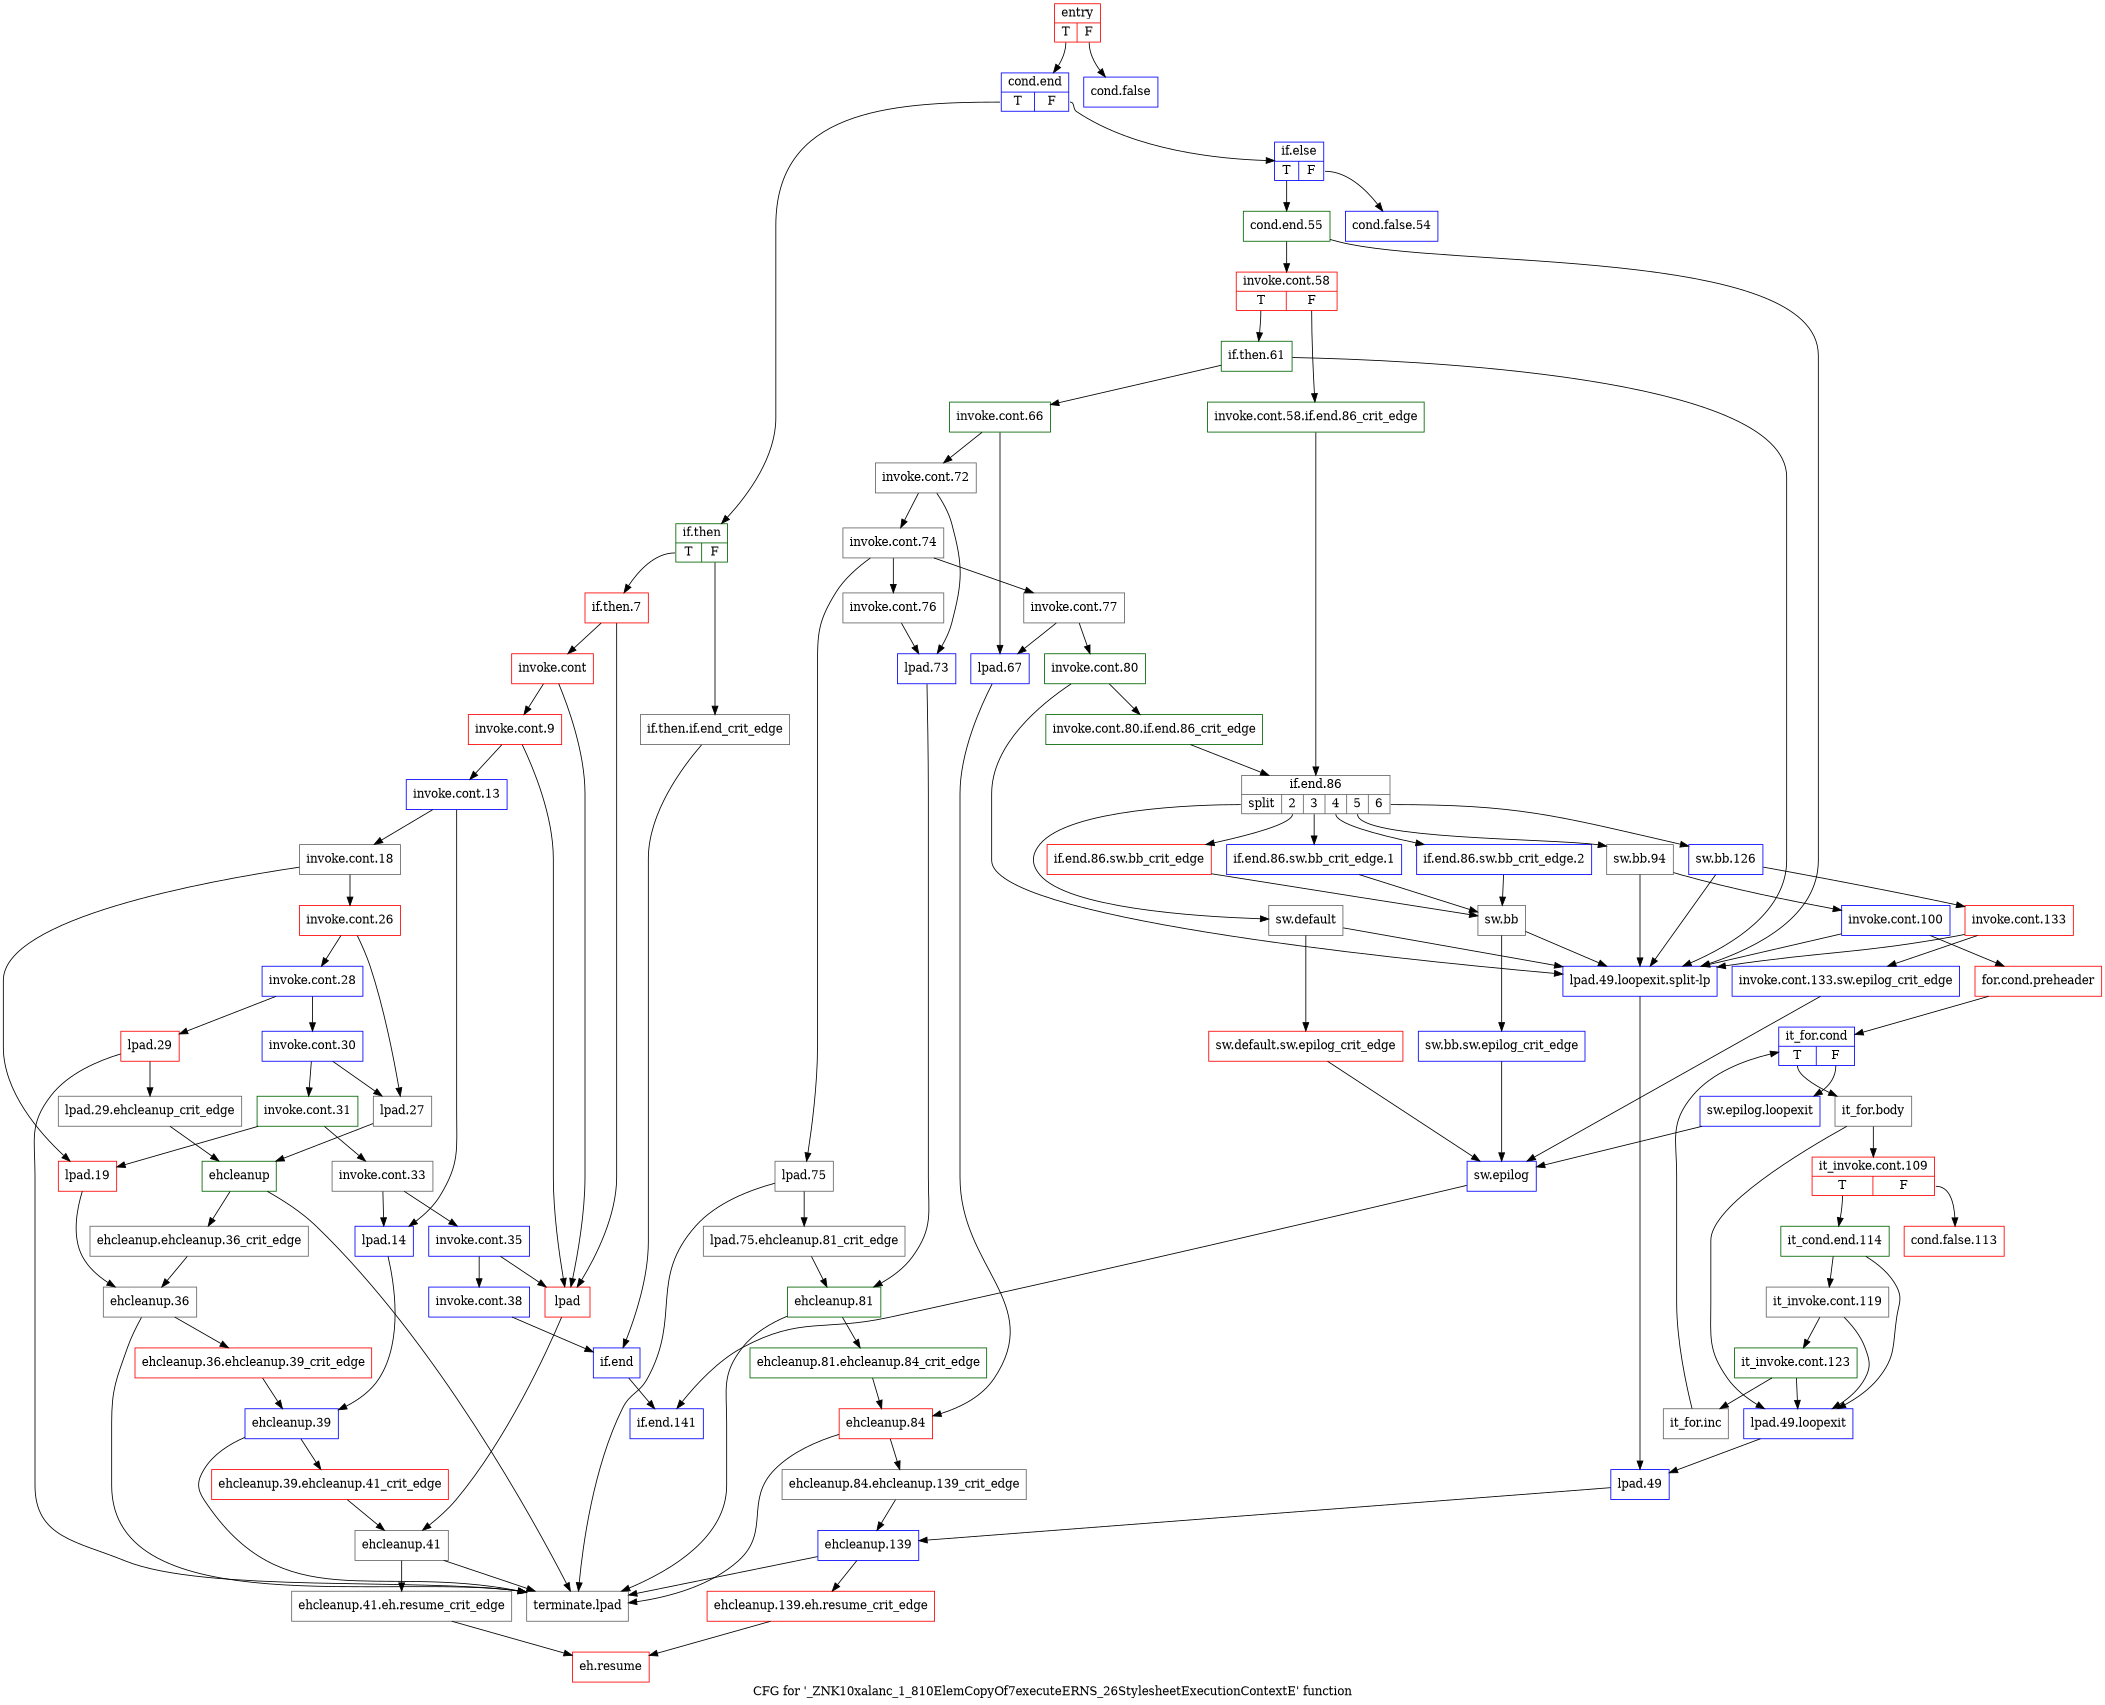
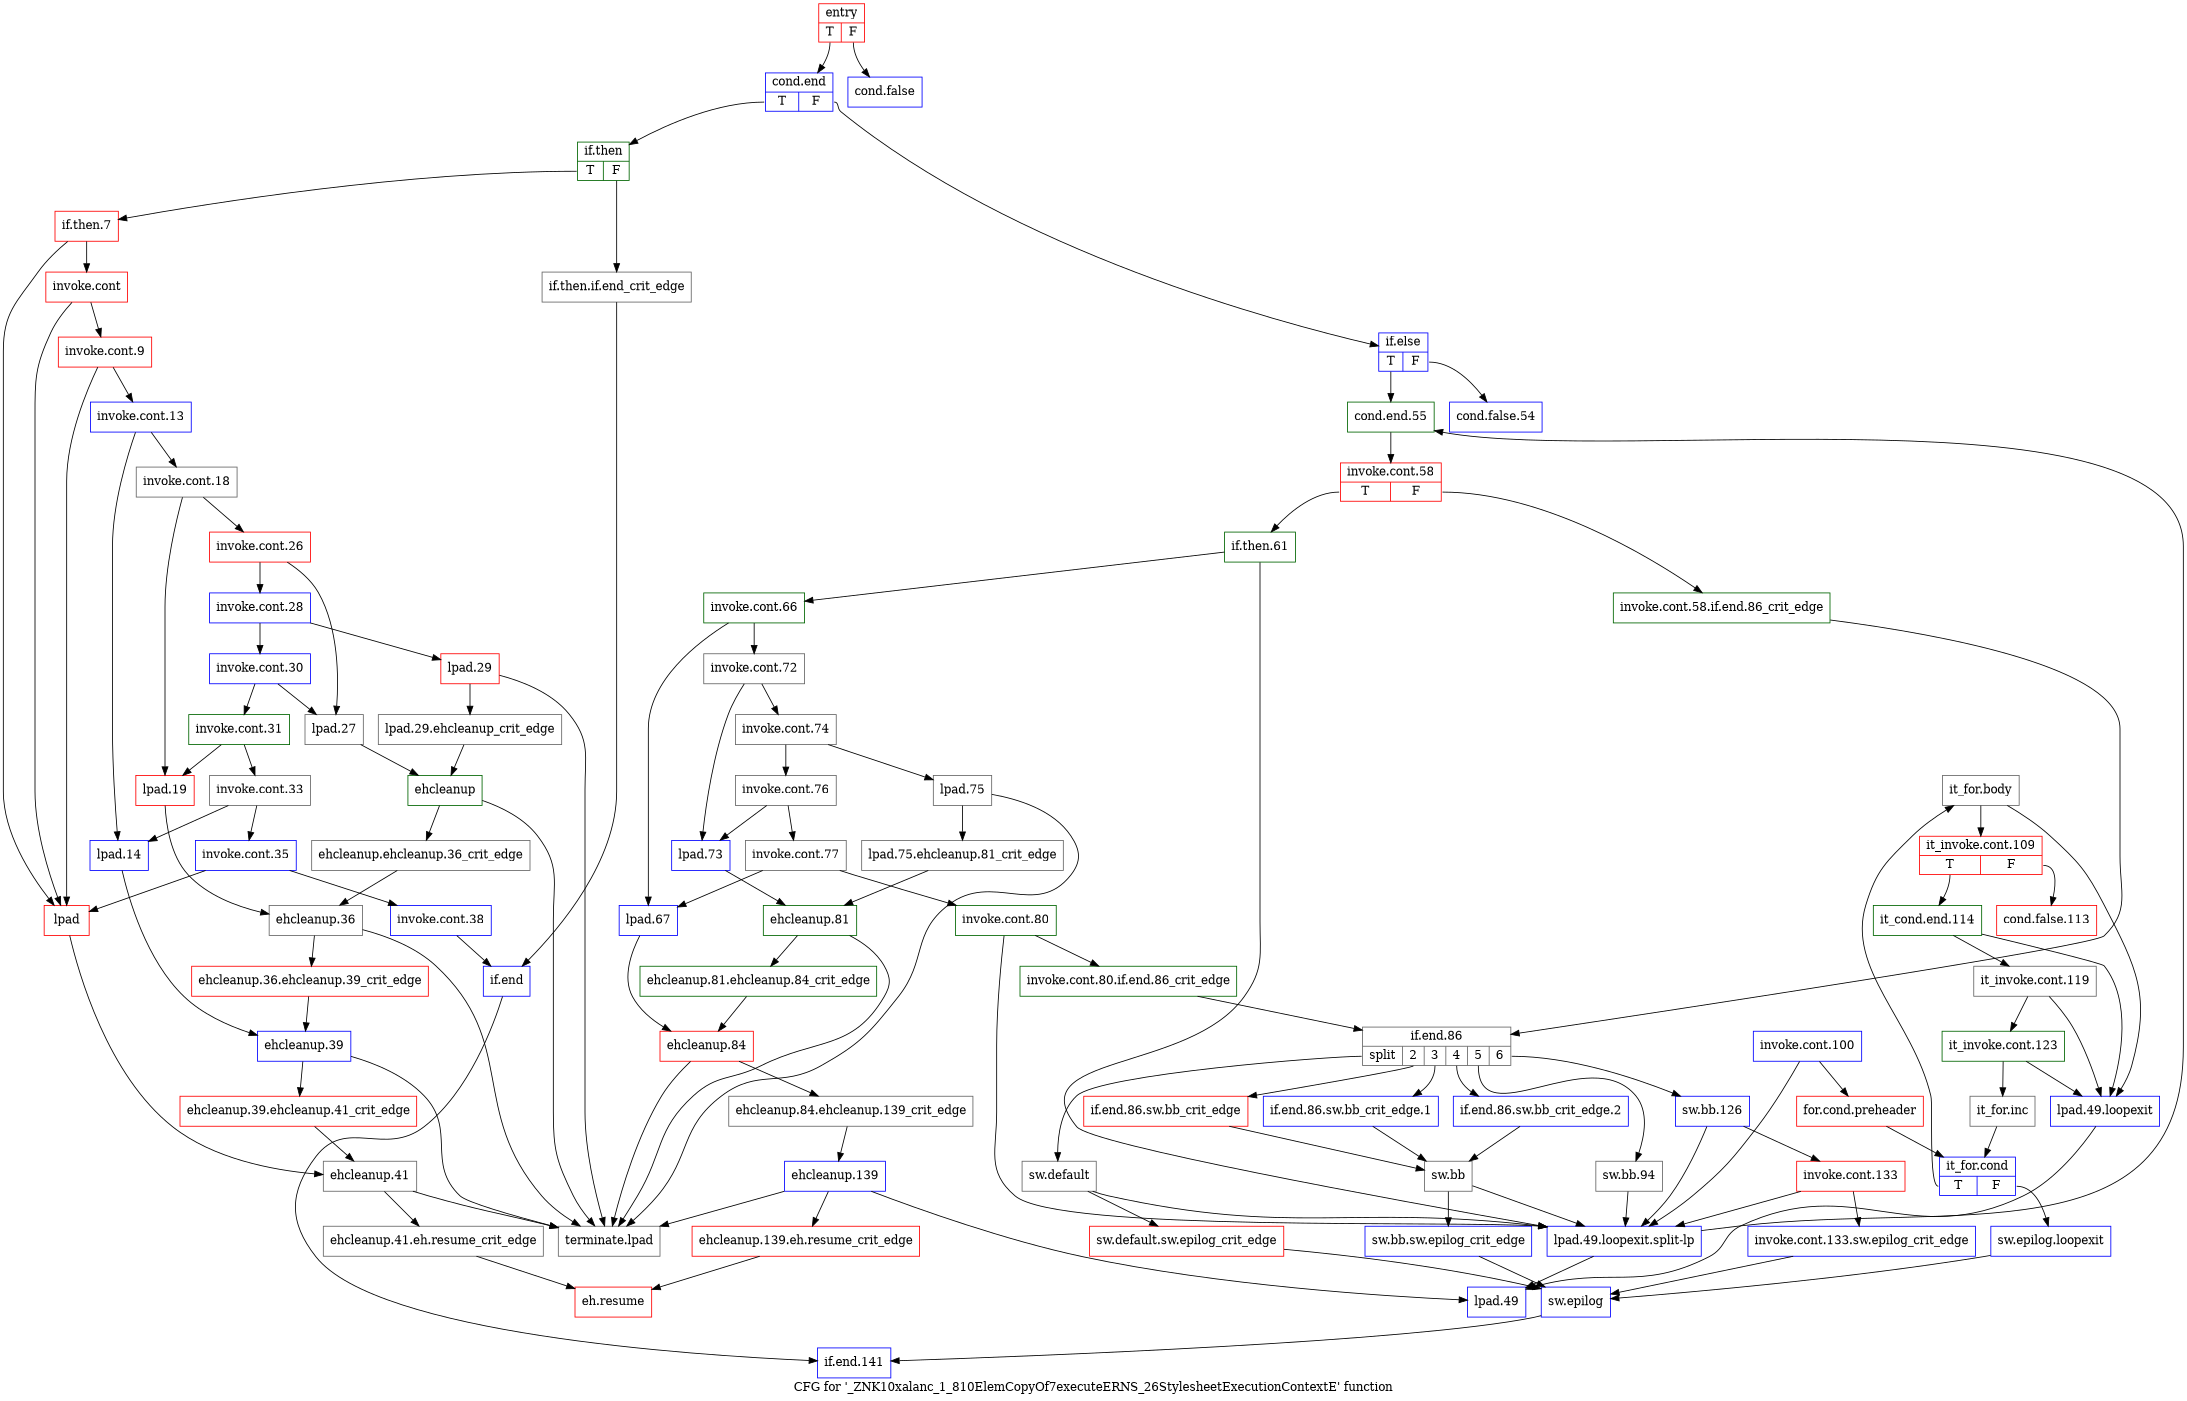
(1818, 427) -> (2183, 695)
(980, 574) -> (790, 819)
(1753, 893) -> none
(1269, 1514) -> (1160, 1271)
